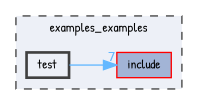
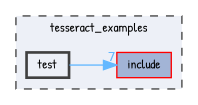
(99, 29) -> (99, 29)
